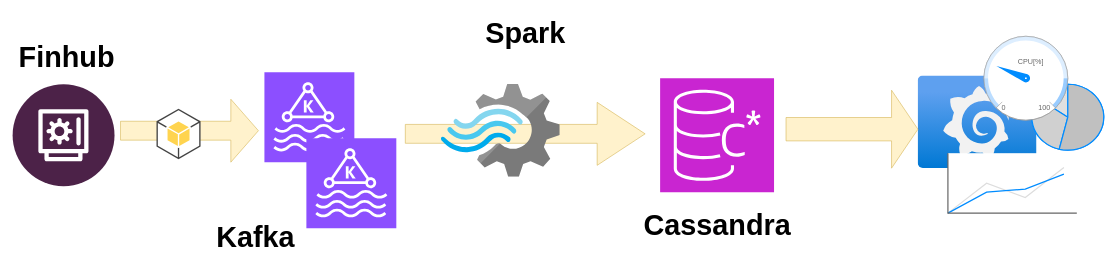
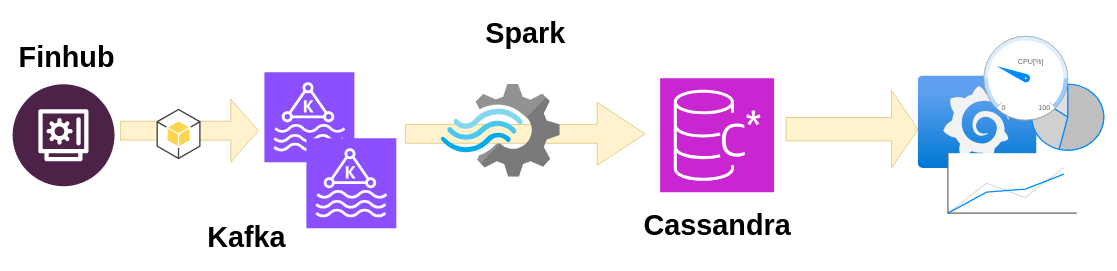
(255, 237) -> (246, 237)
